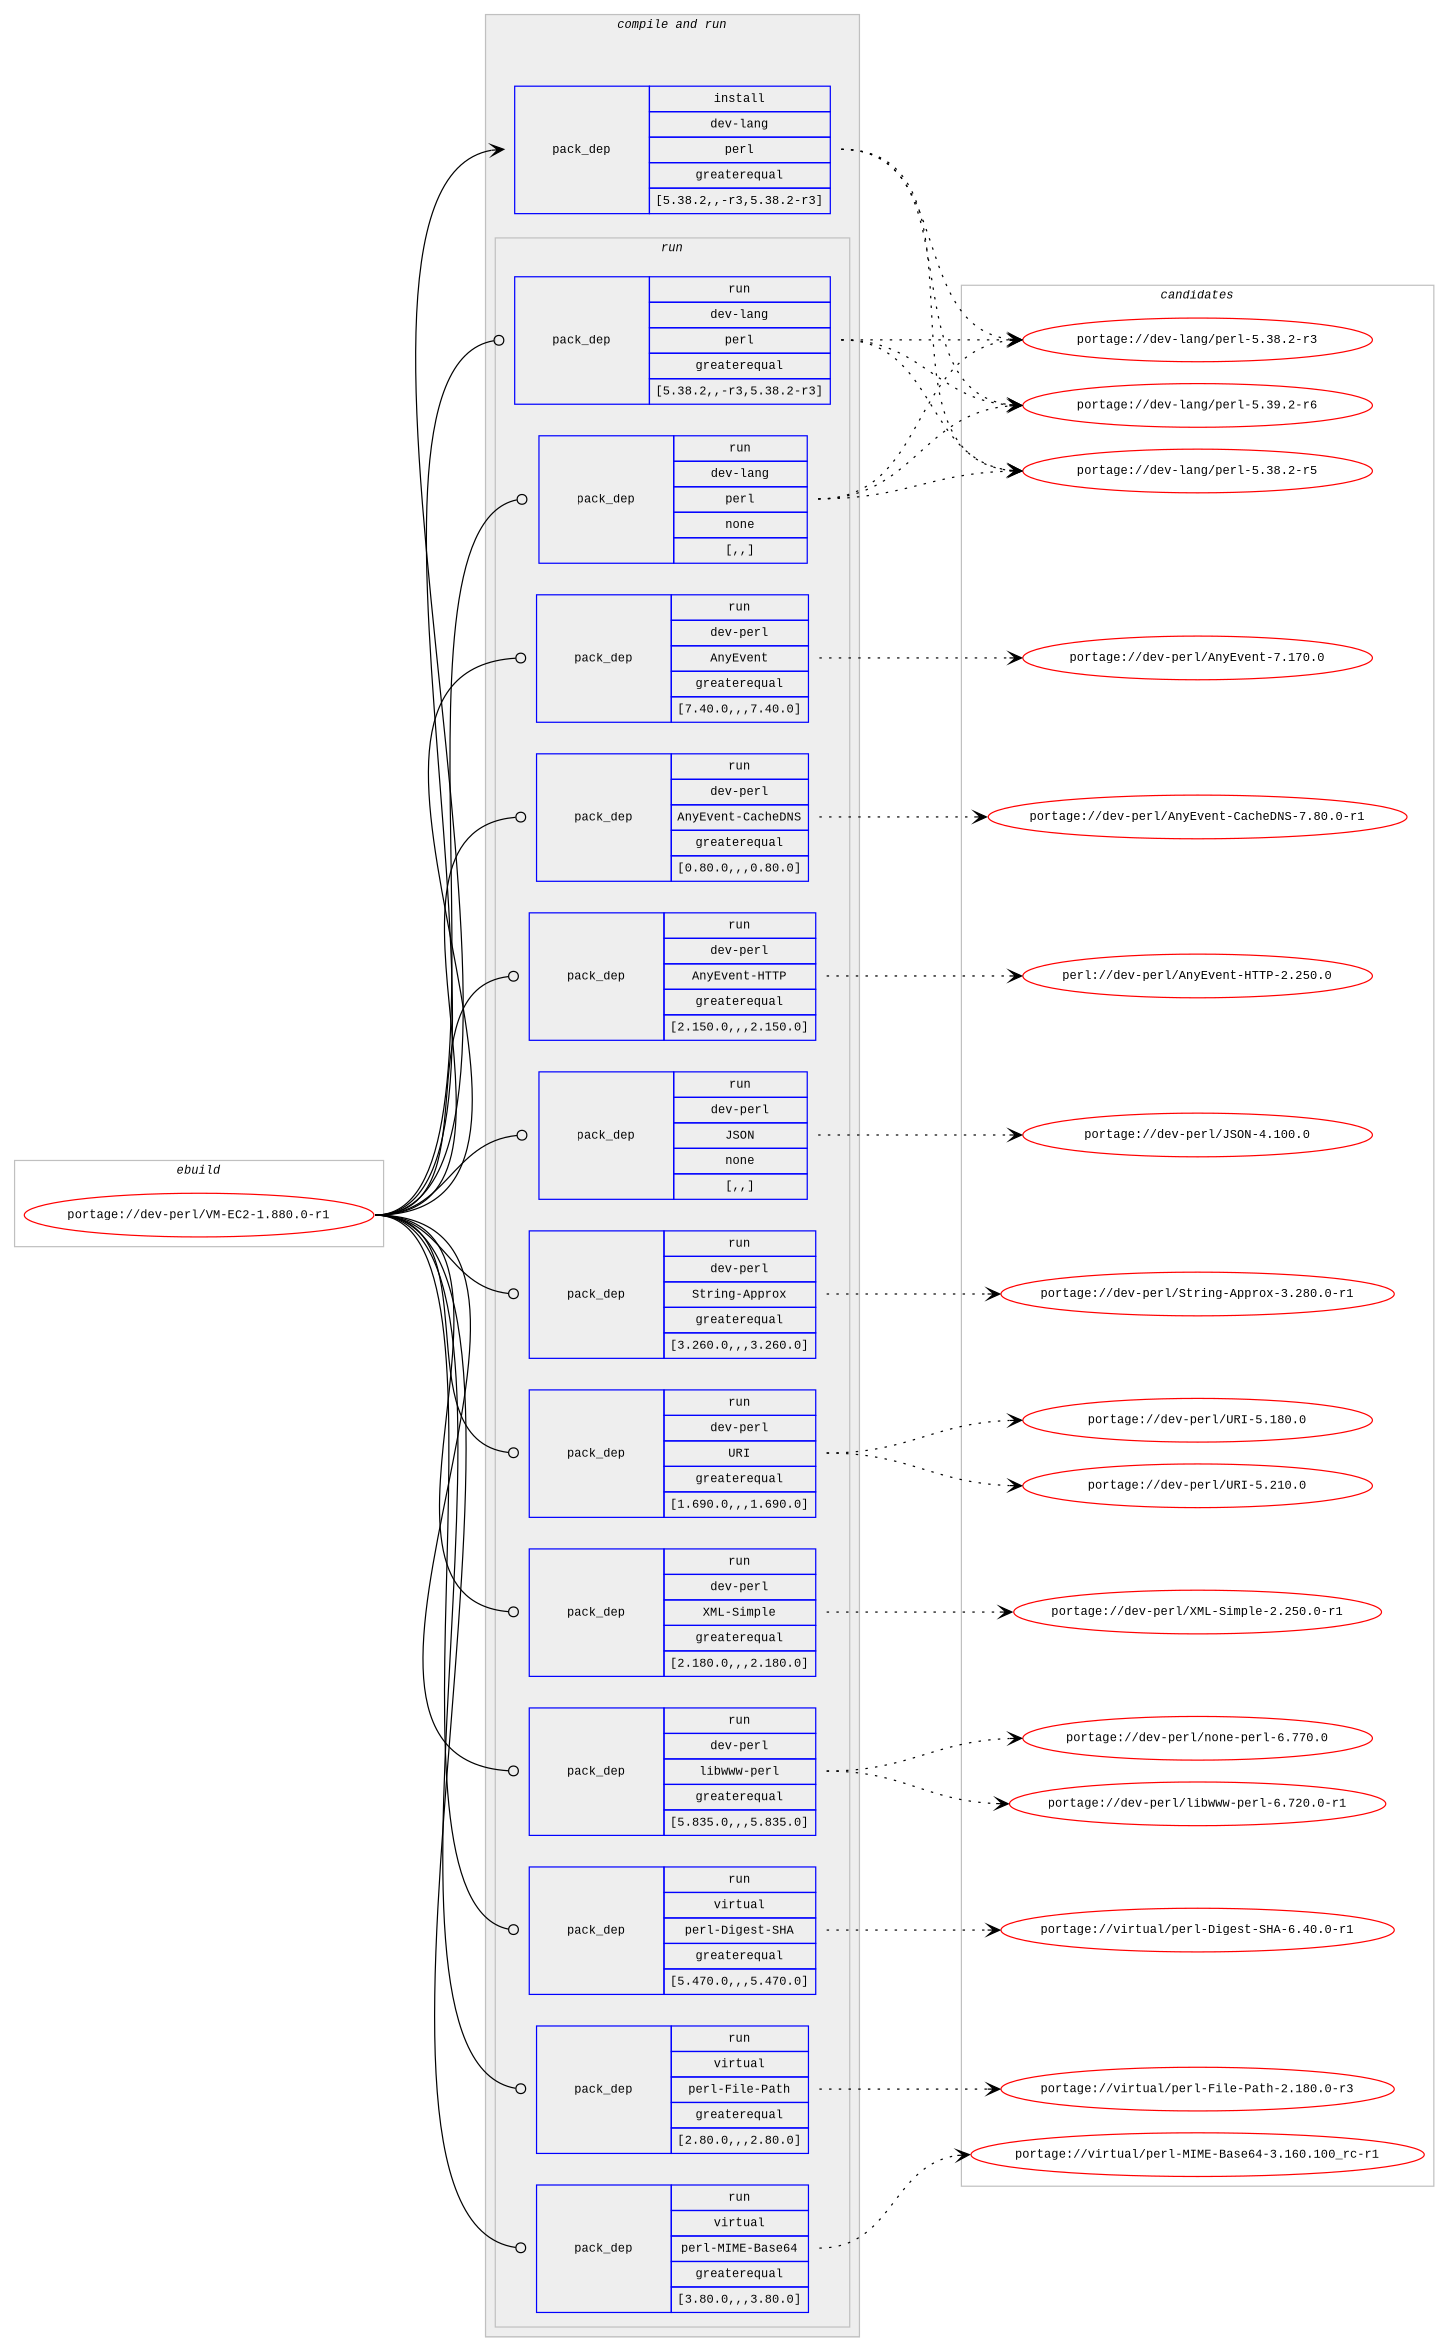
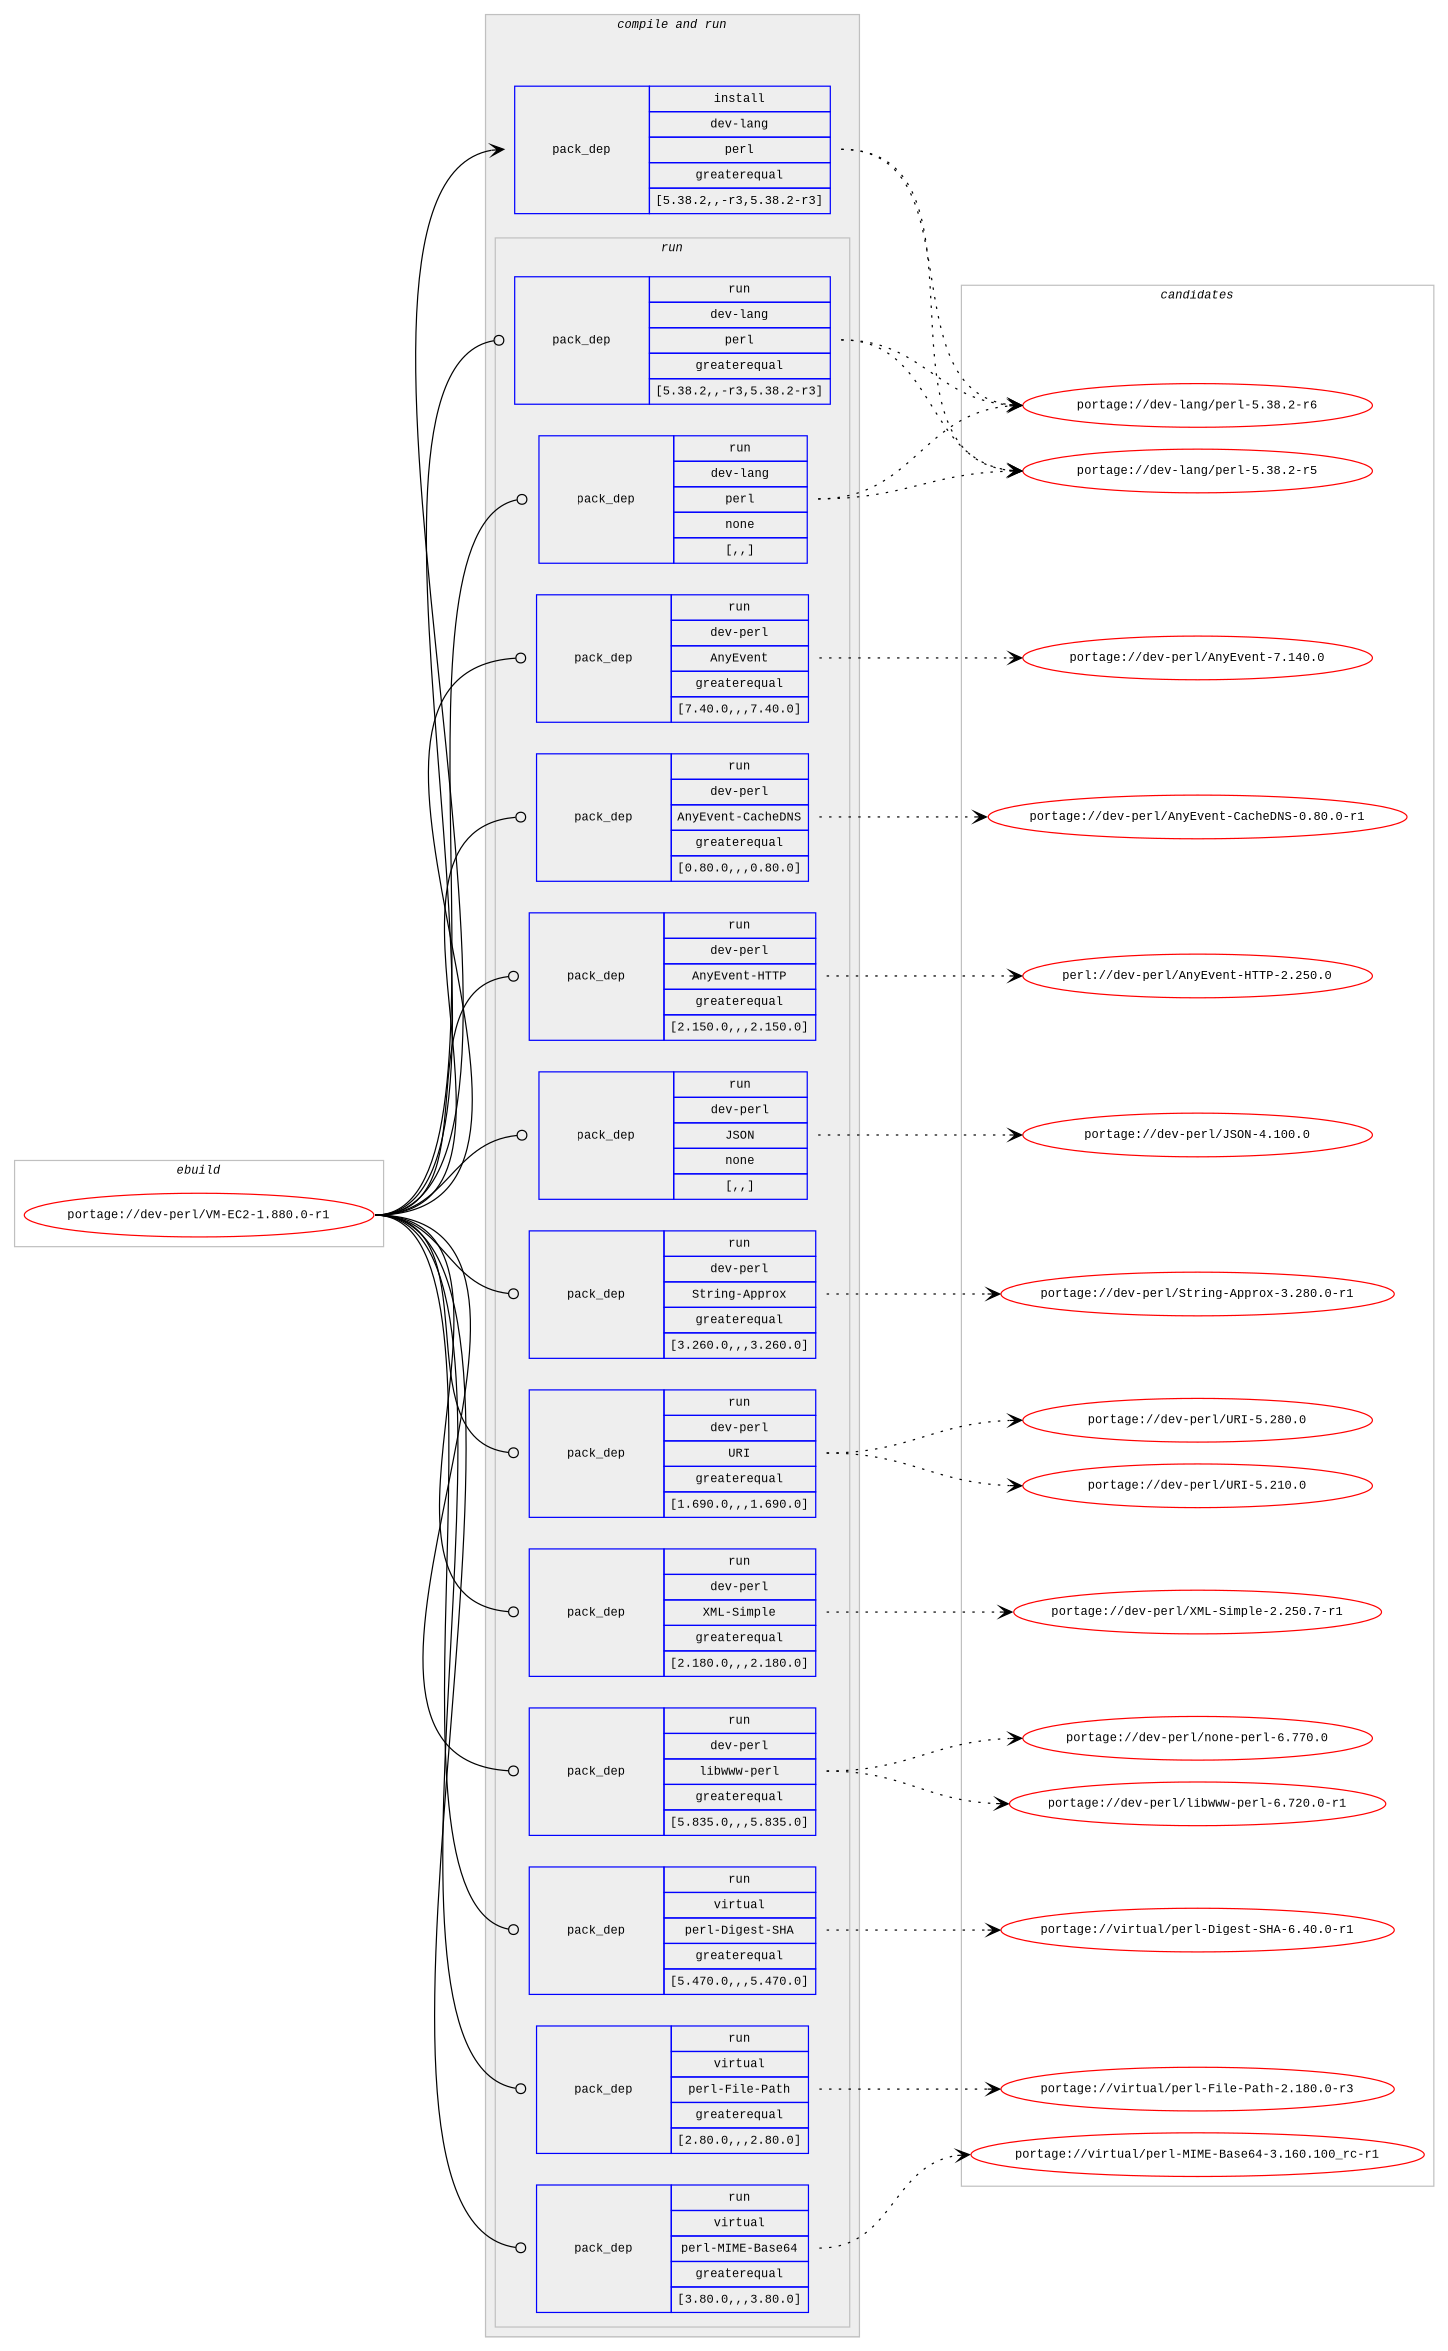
(1198, 340) -> none
(1198, 405) -> (1198, 405)
(1198, 658) -> (1198, 658)
(1198, 817) -> (1198, 817)
(1198, 1420) -> (1198, 1420)
(1198, 1612) -> (1198, 1612)
